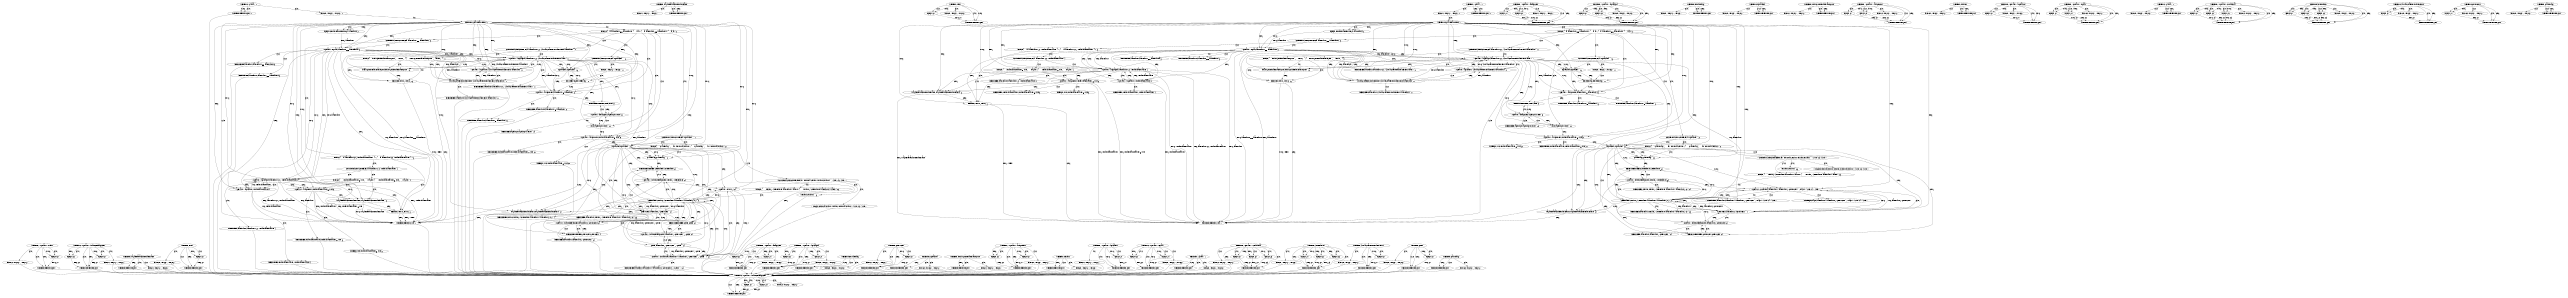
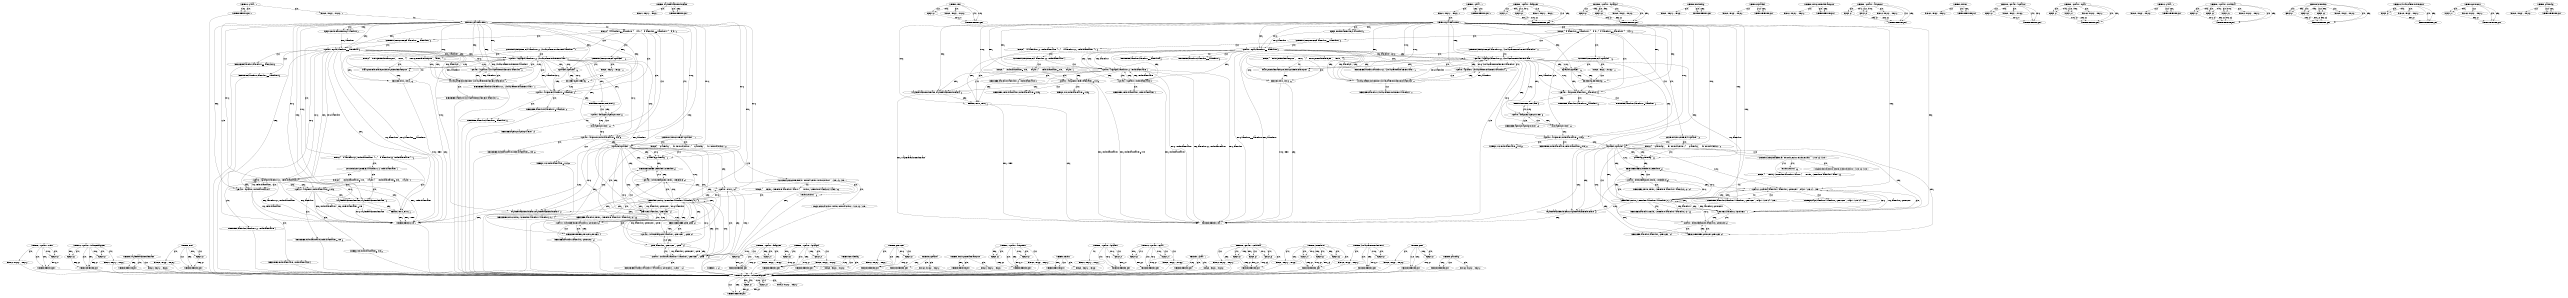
none -> (713, 268)
